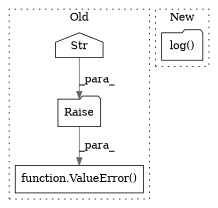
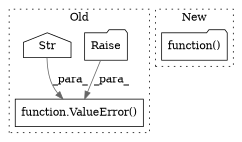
(182, 47) -> (194, 47)
(79, 75) -> (49, 77)
